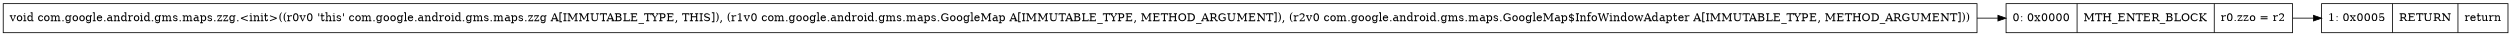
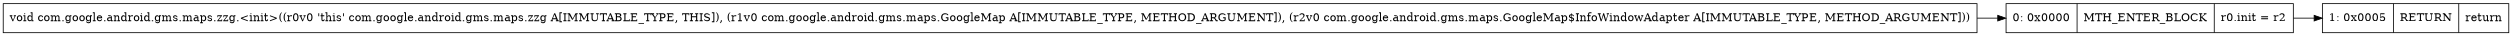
(2253, 18) -> (2254, 18)
